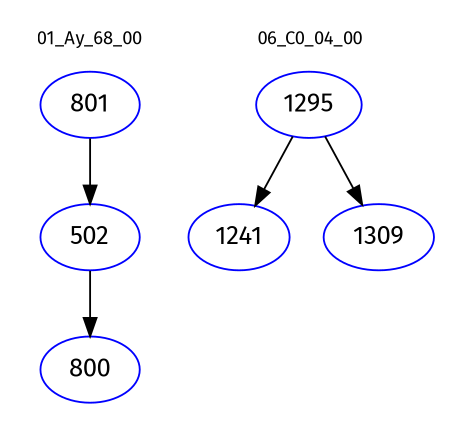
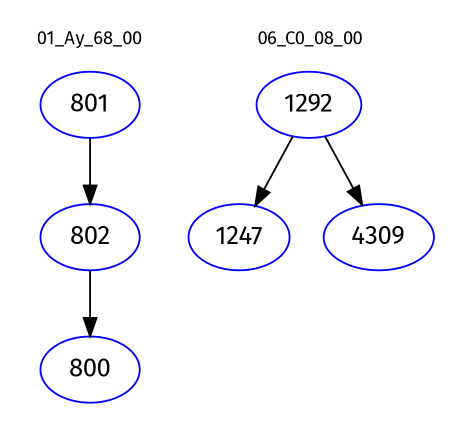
(311, 40) -> (311, 40)
(309, 105) -> (309, 105)
(90, 237) -> (90, 237)
(239, 237) -> (239, 237)
(379, 237) -> (379, 237)
